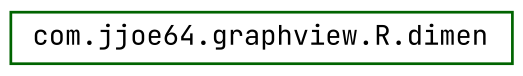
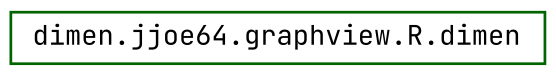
(262, 38) -> (278, 38)
